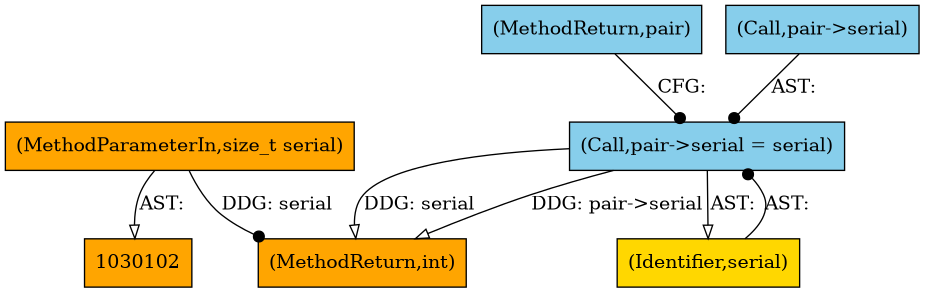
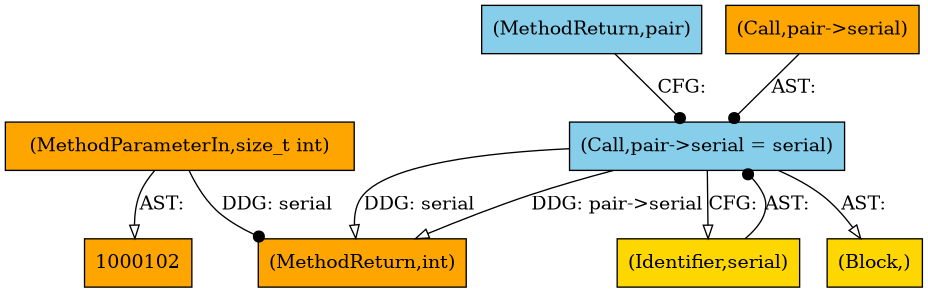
(822, 30) -> (822, 30)
(180, 146) -> (180, 146)
(736, 205) -> (736, 205)
(138, 263) -> (138, 263)
none -> (875, 263)
